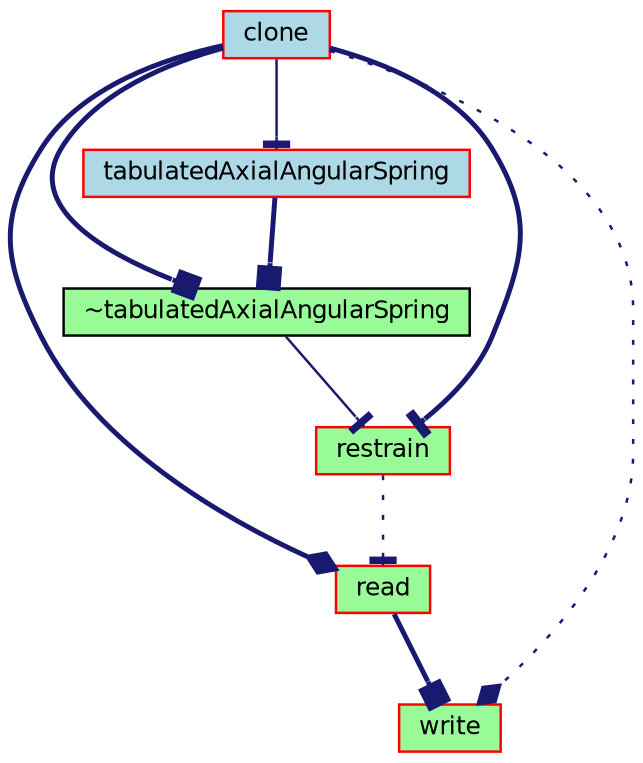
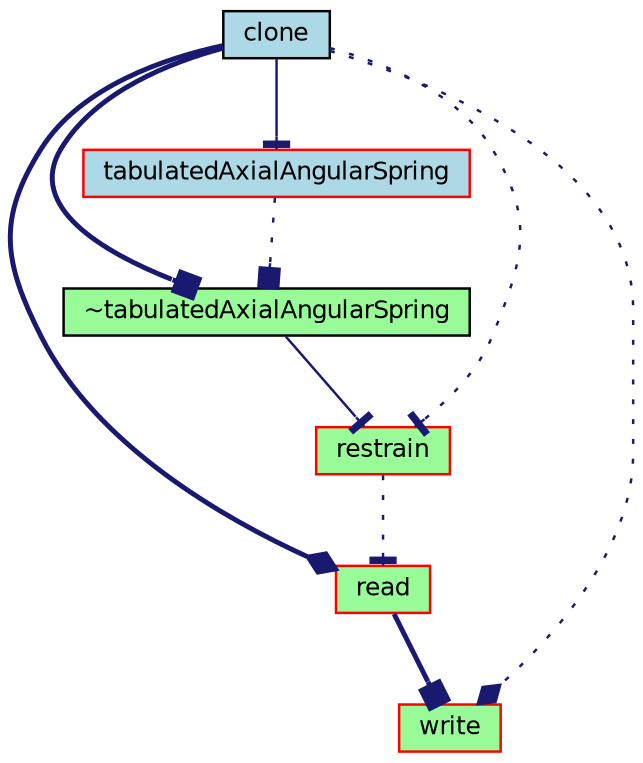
(277, 35) -> (277, 35)
(515, 199) -> (515, 199)
(273, 230) -> (273, 230)
